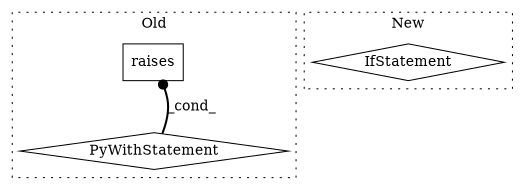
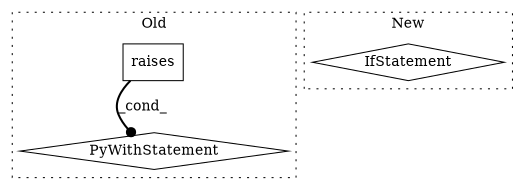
(168, 111) -> (117, 104)
